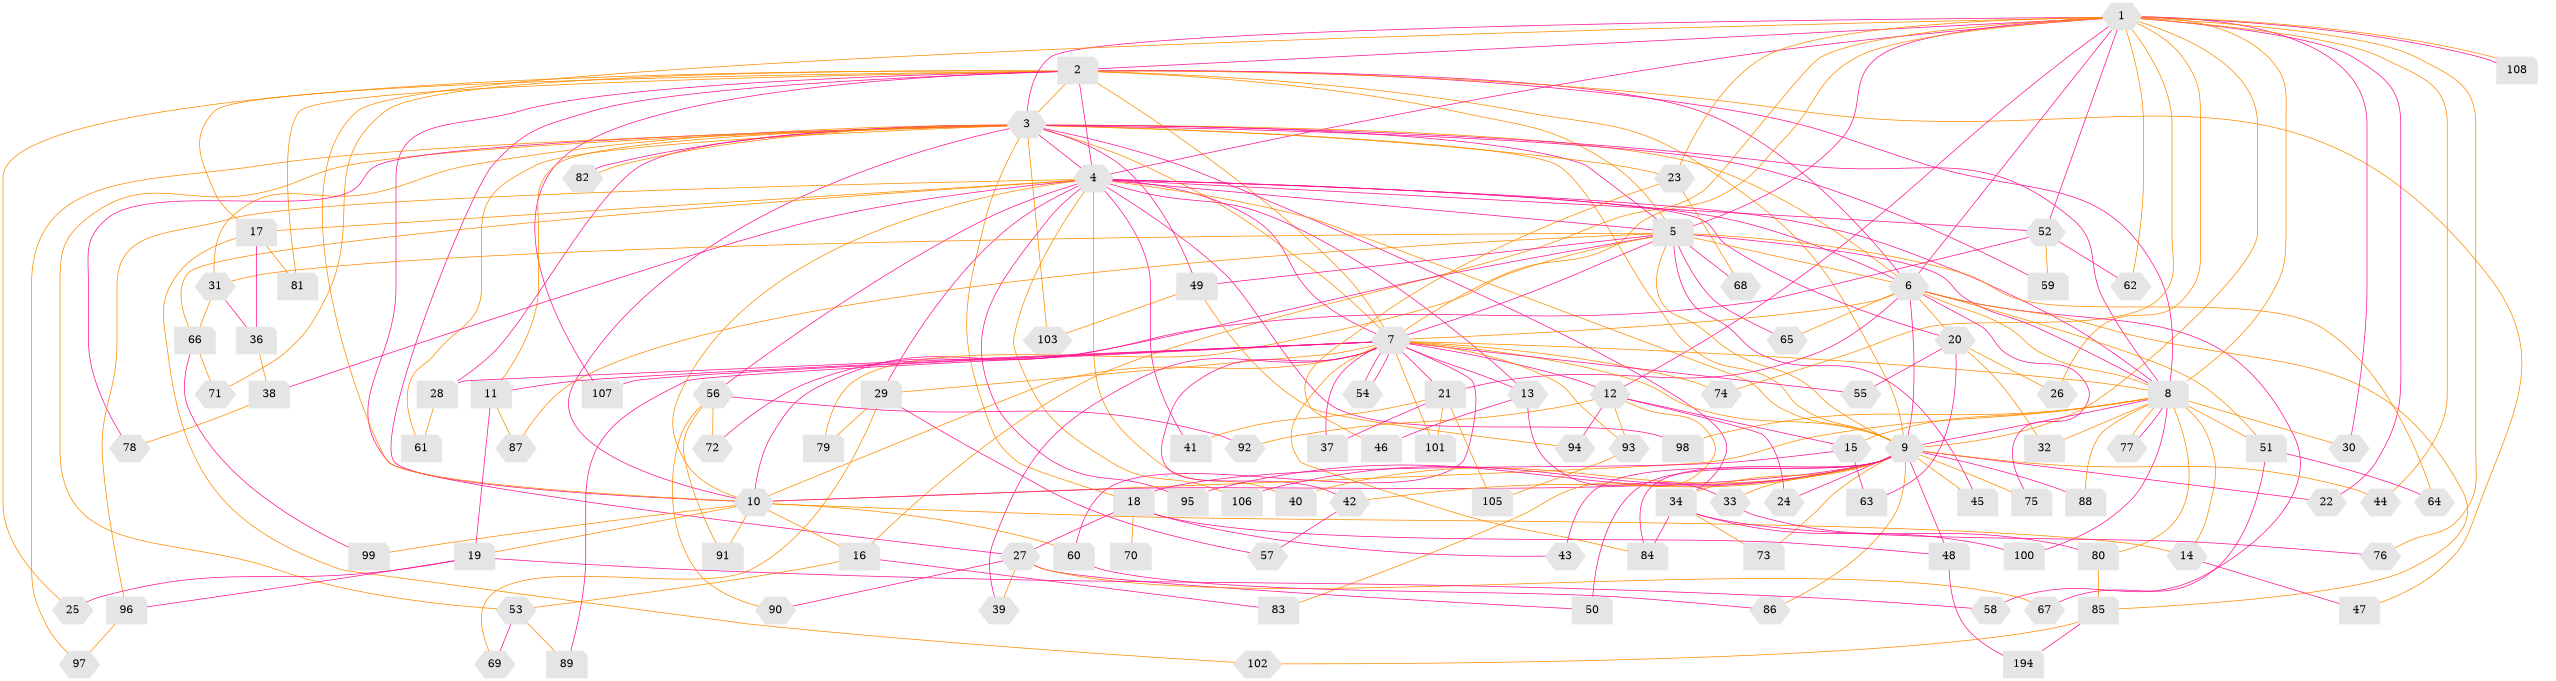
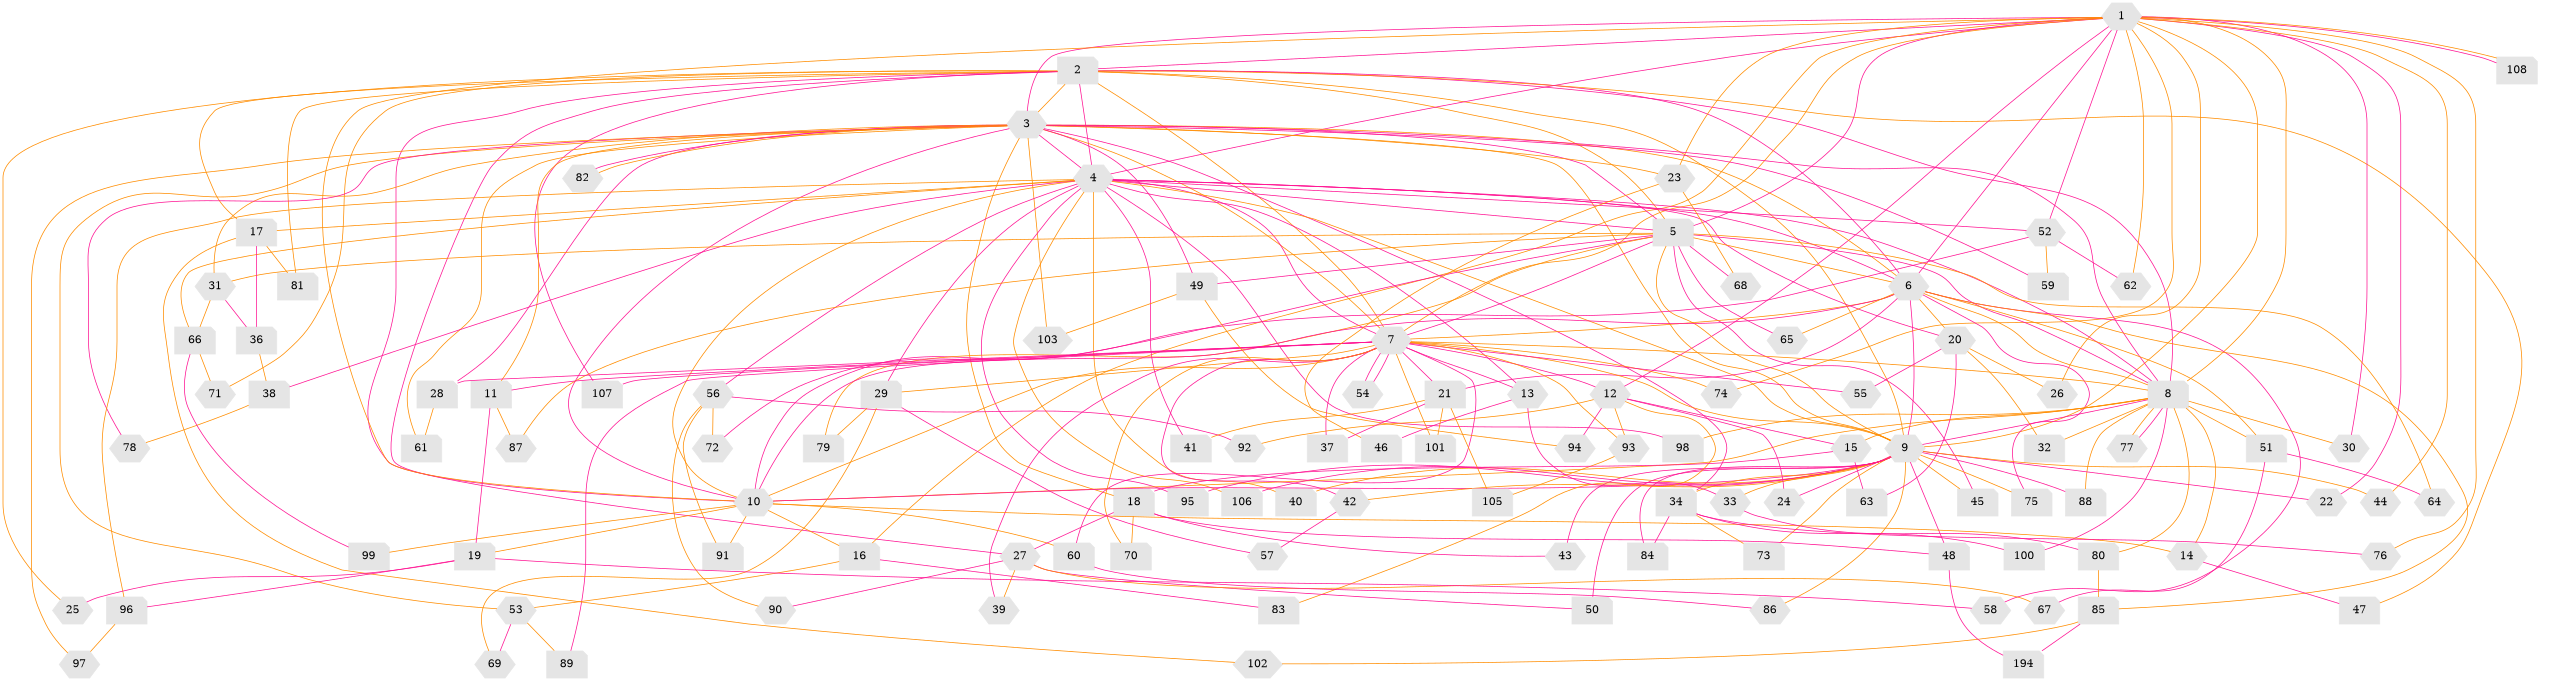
none -> (1390, 325)
(1411, 499) -> (1181, 374)
